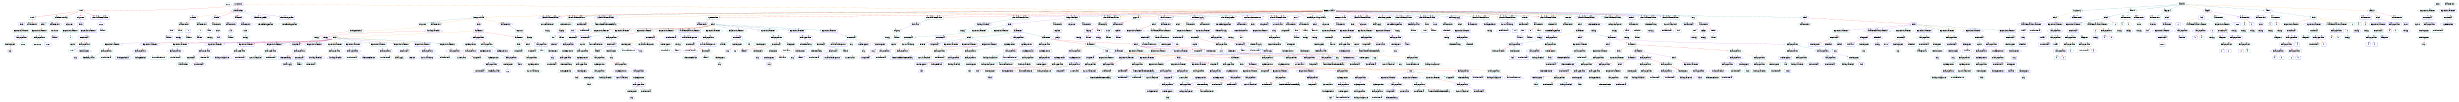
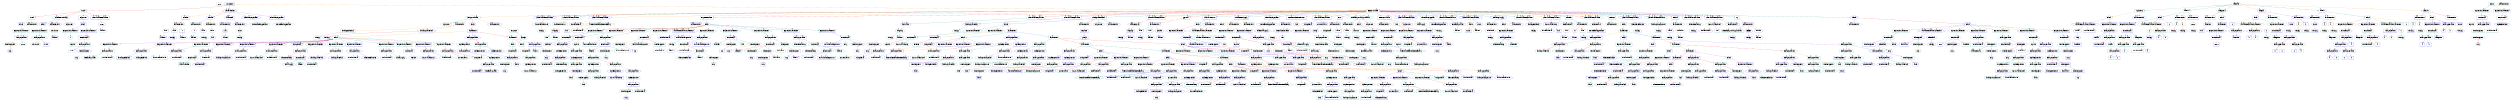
(1695, 31) -> (1732, 31)
